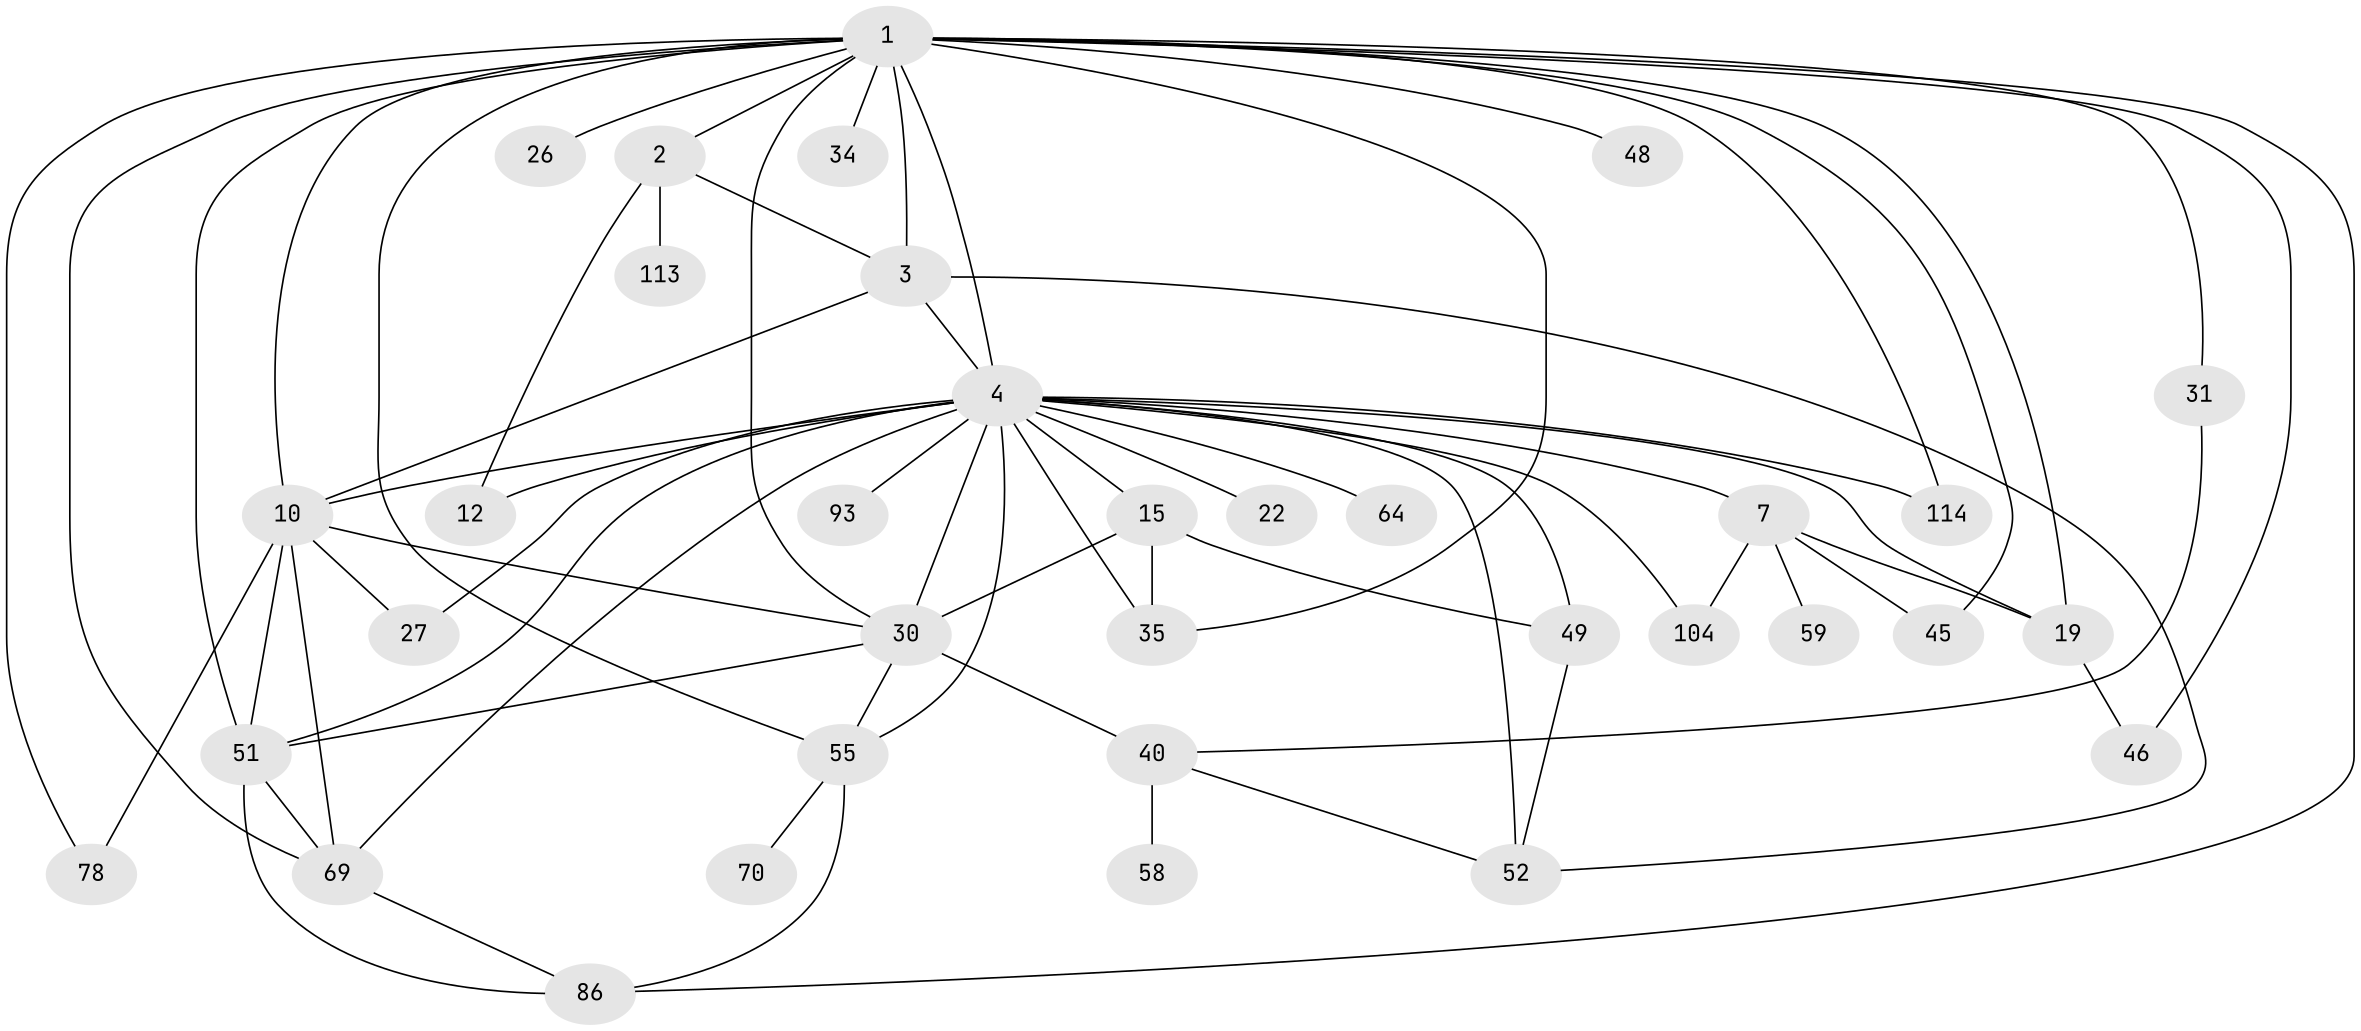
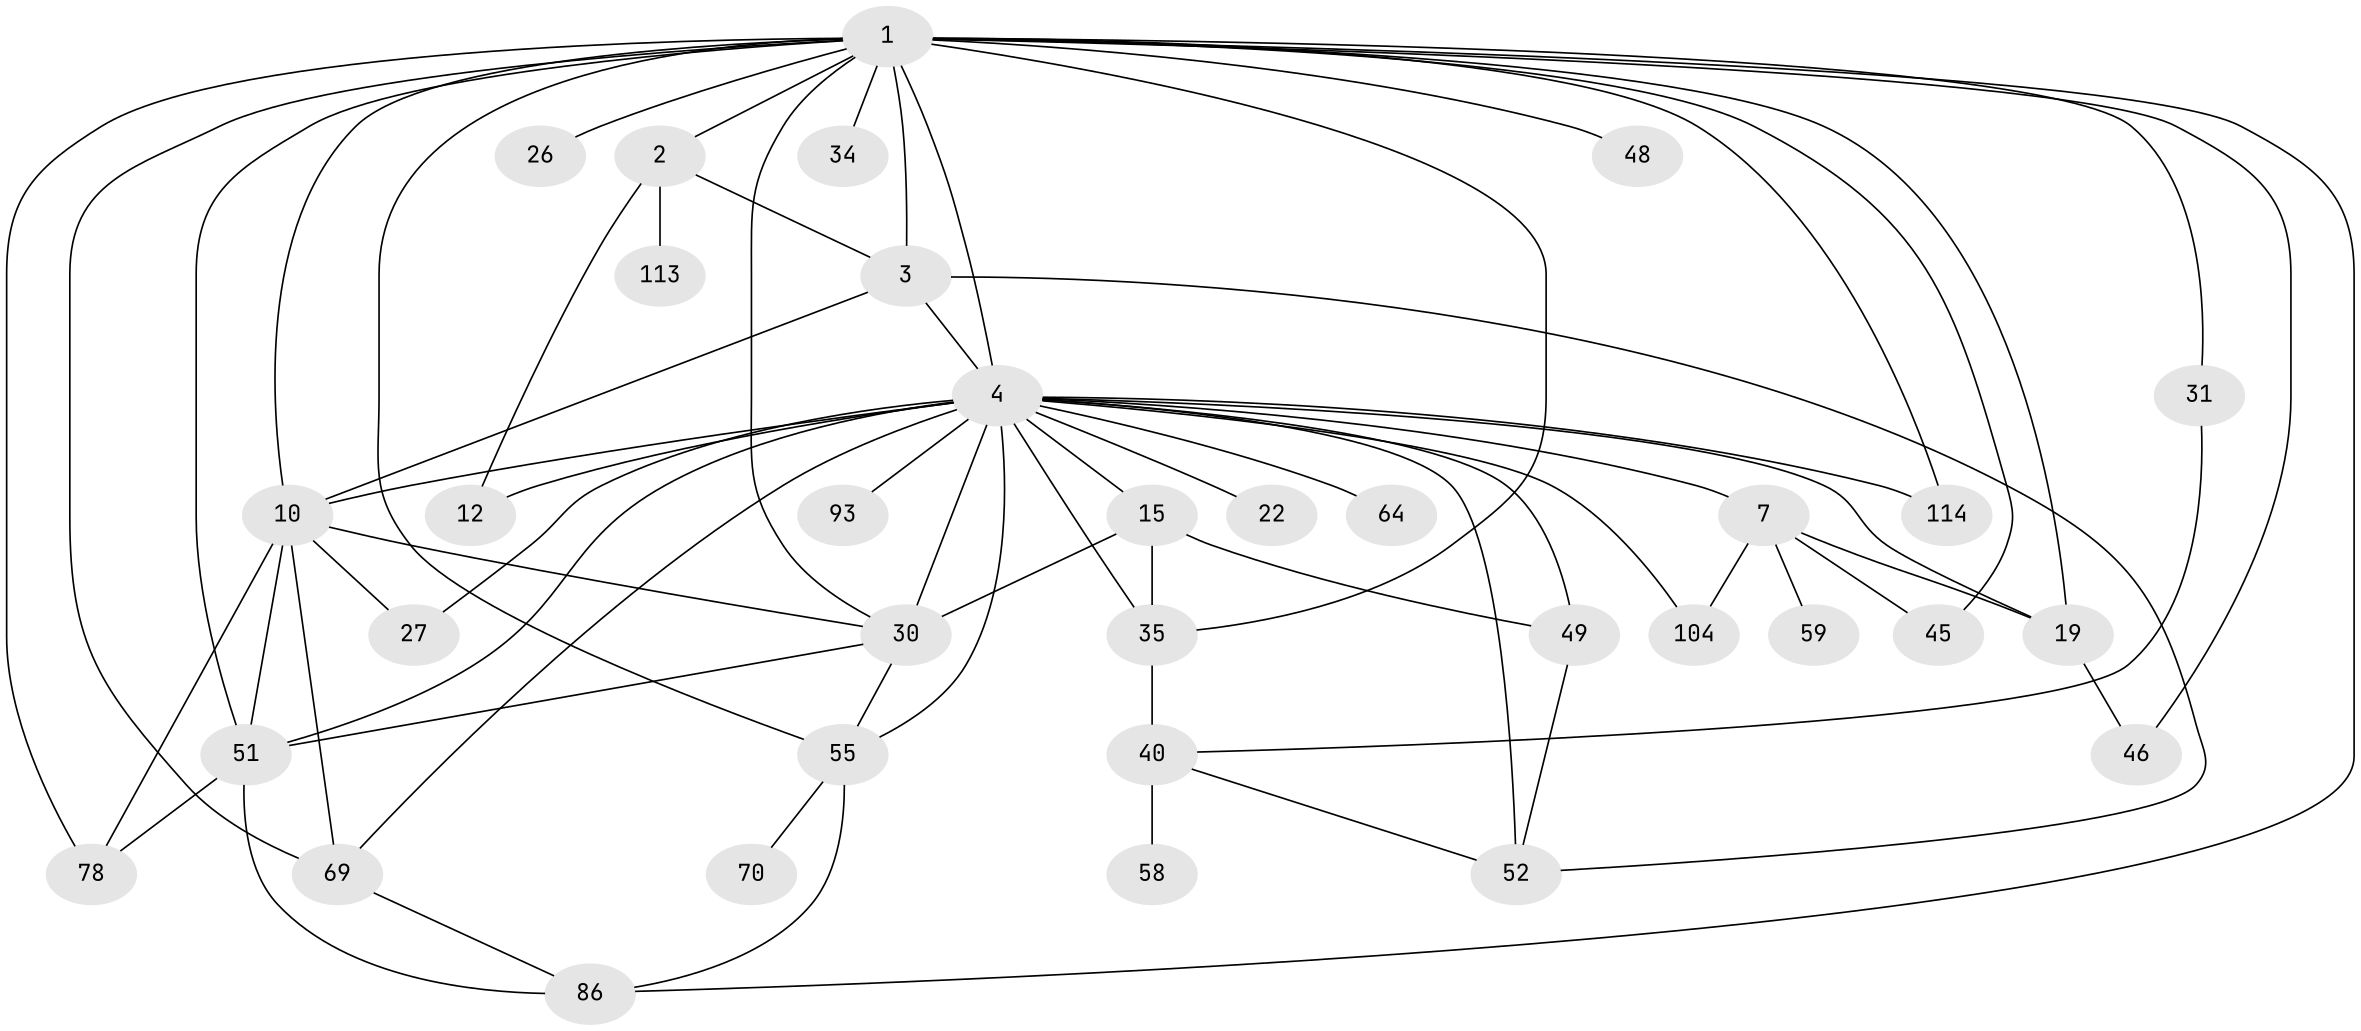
(1029, 695) -> (1152, 695)
(292, 815) -> (169, 815)
